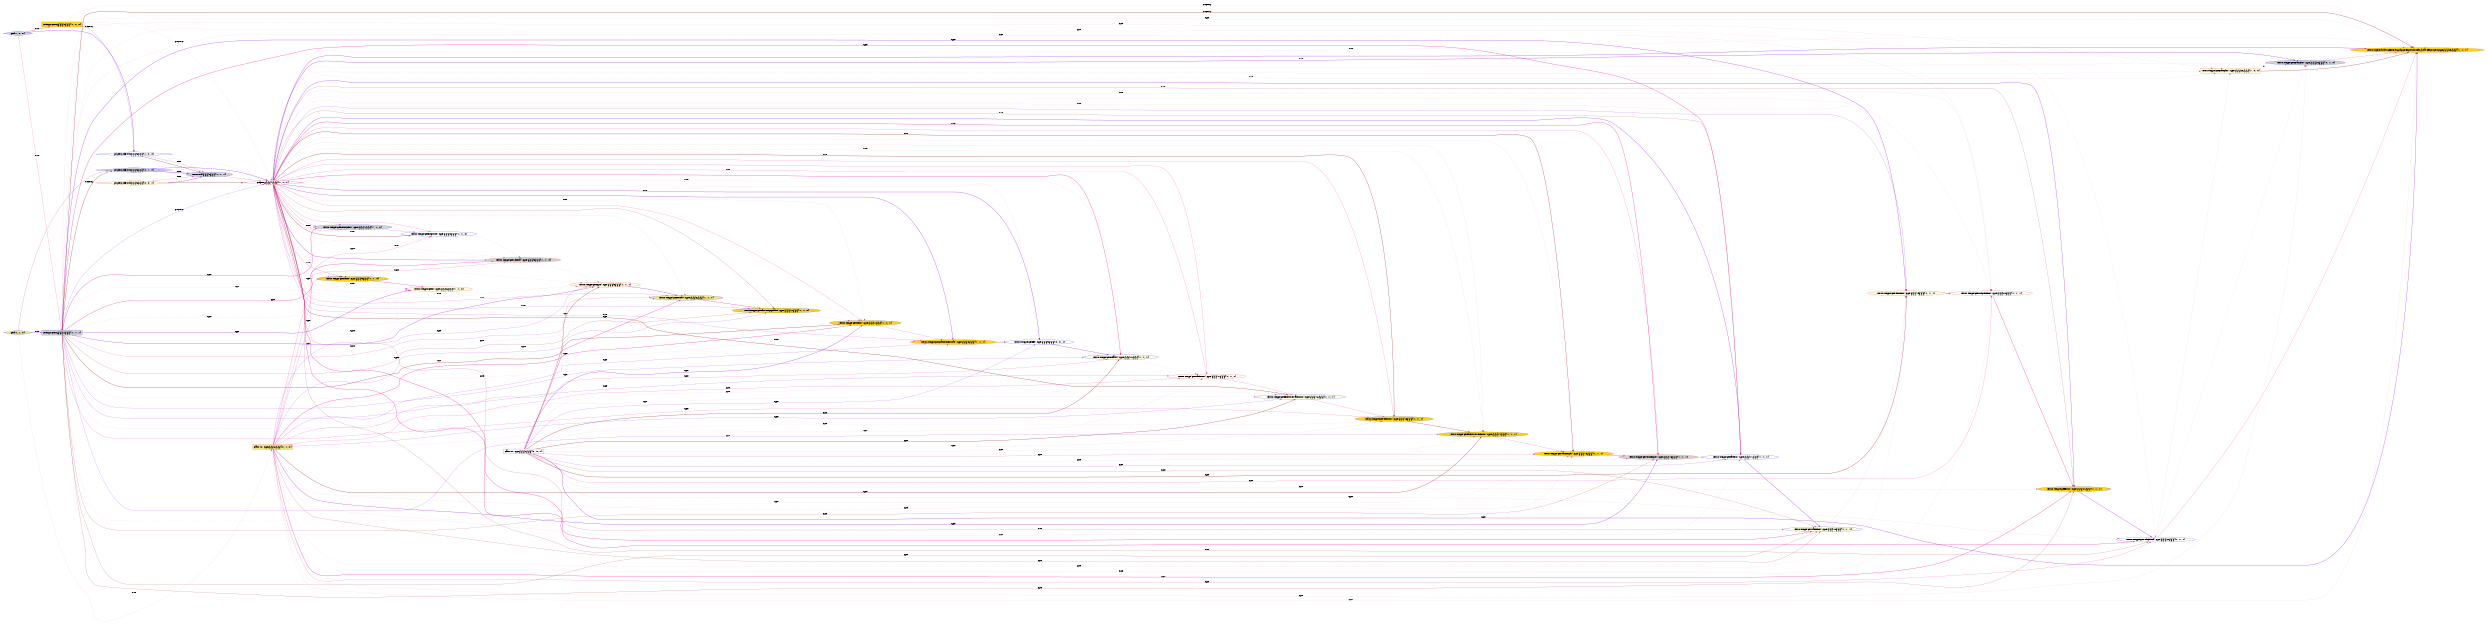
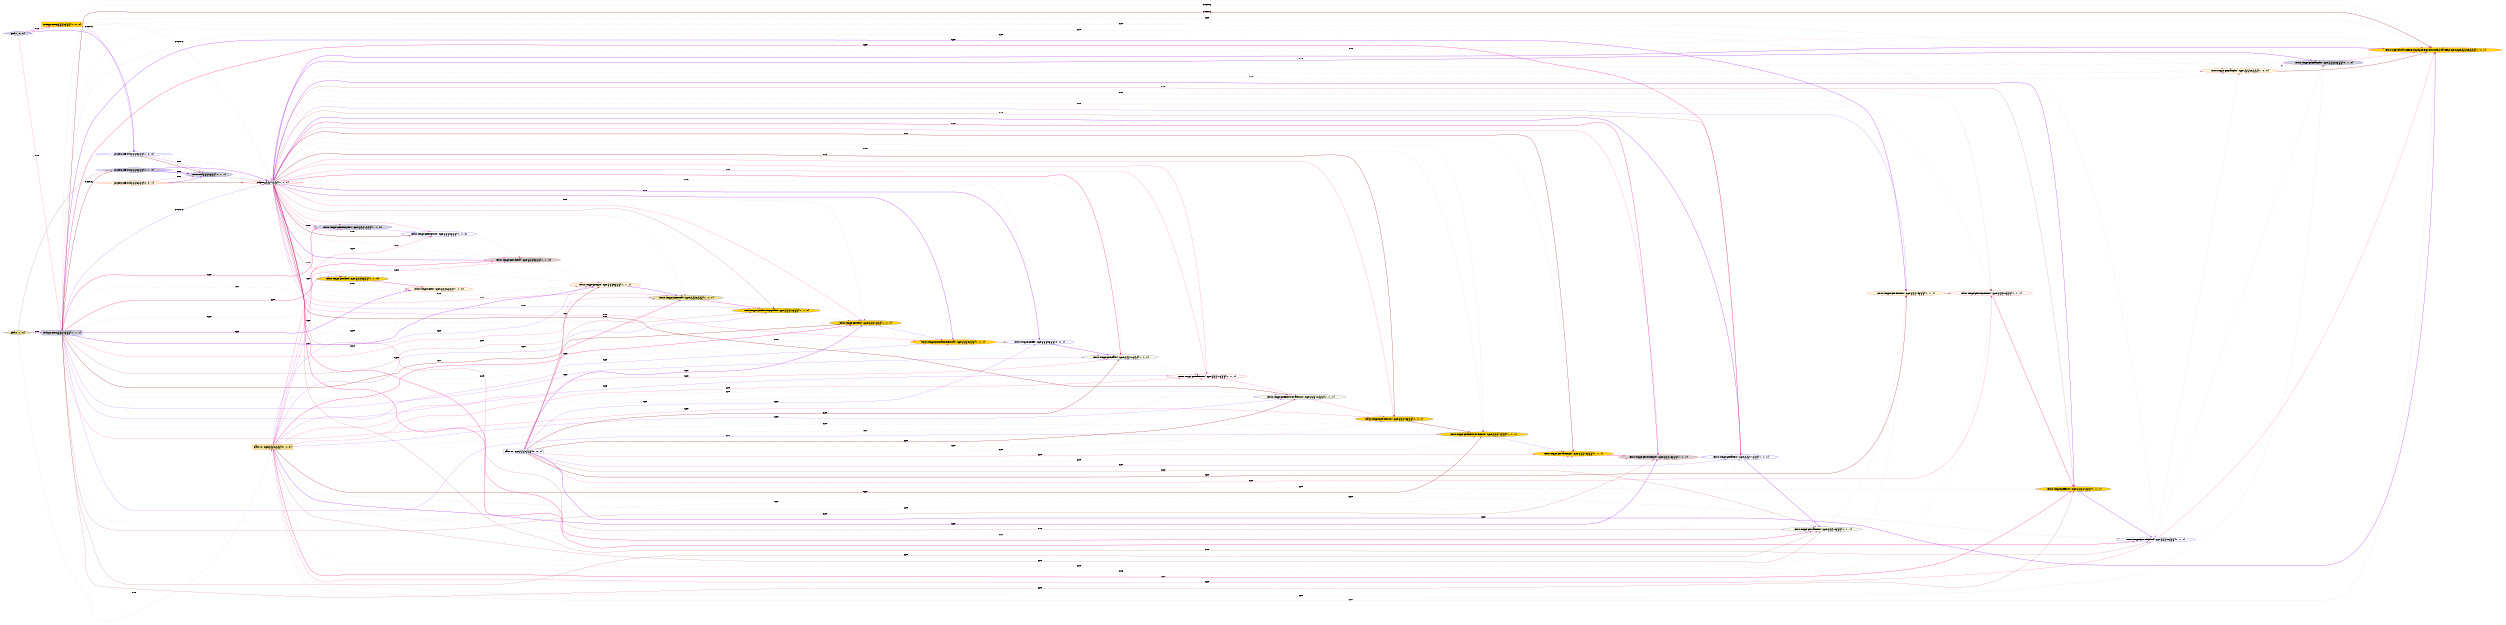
(2231, 71) -> (2240, 71)
(605, 317) -> (605, 317)
